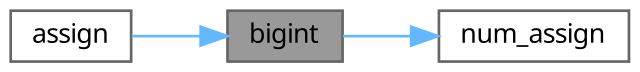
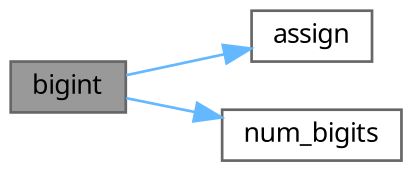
(166, 36) -> (175, 65)
(534, 36) -> (312, 135)
